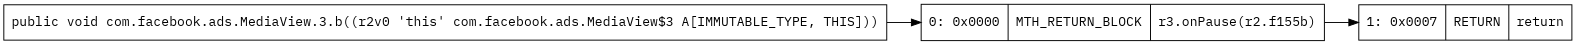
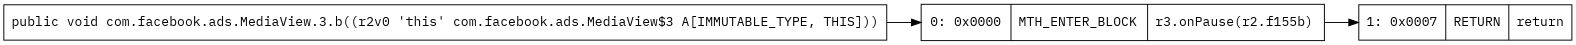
(1079, 22) -> (1078, 22)
